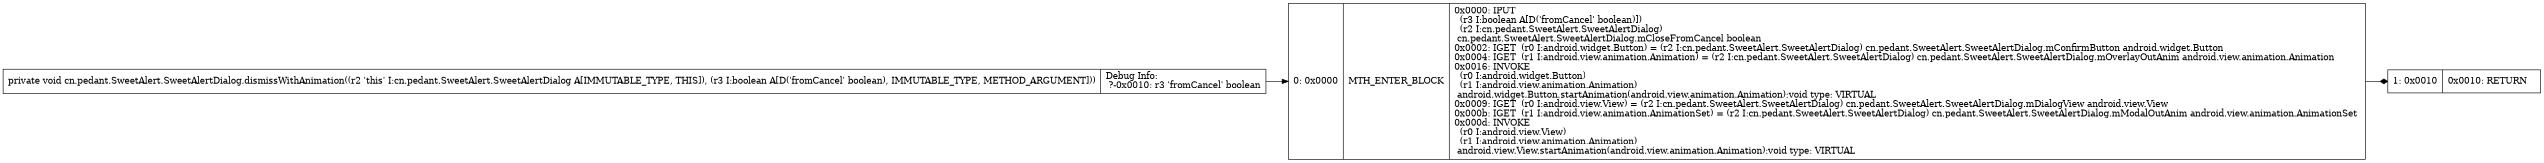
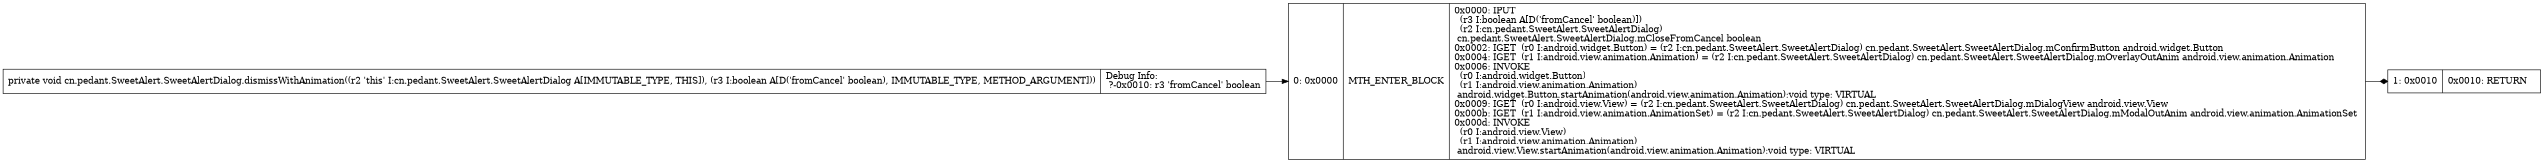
(1495, 67) -> (1495, 67)
